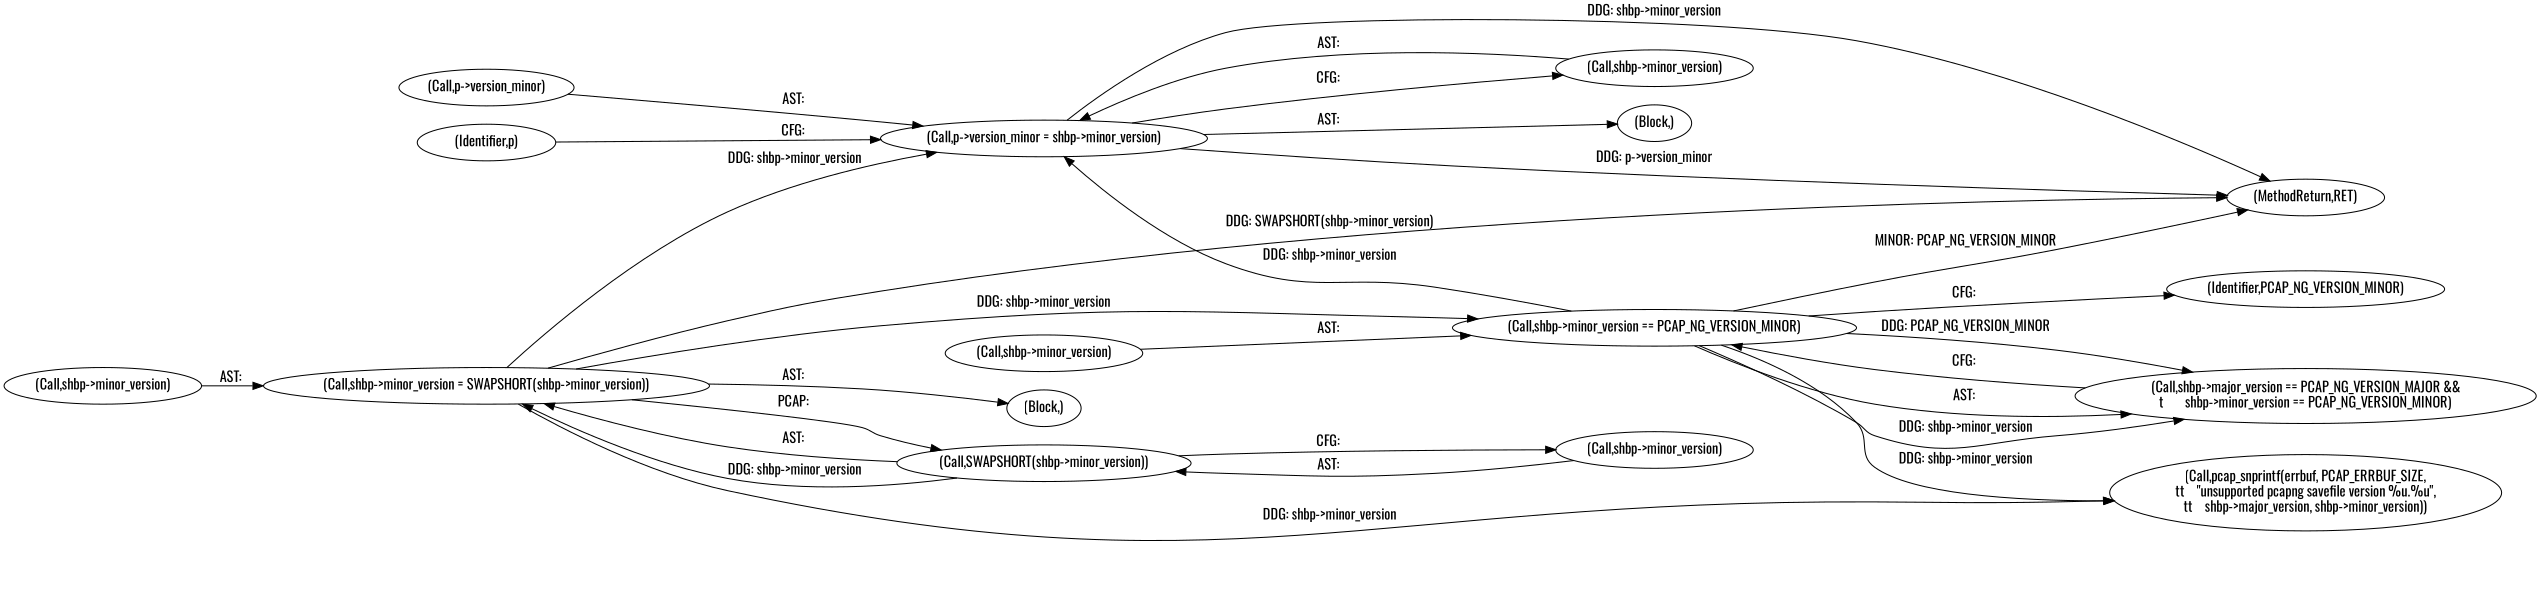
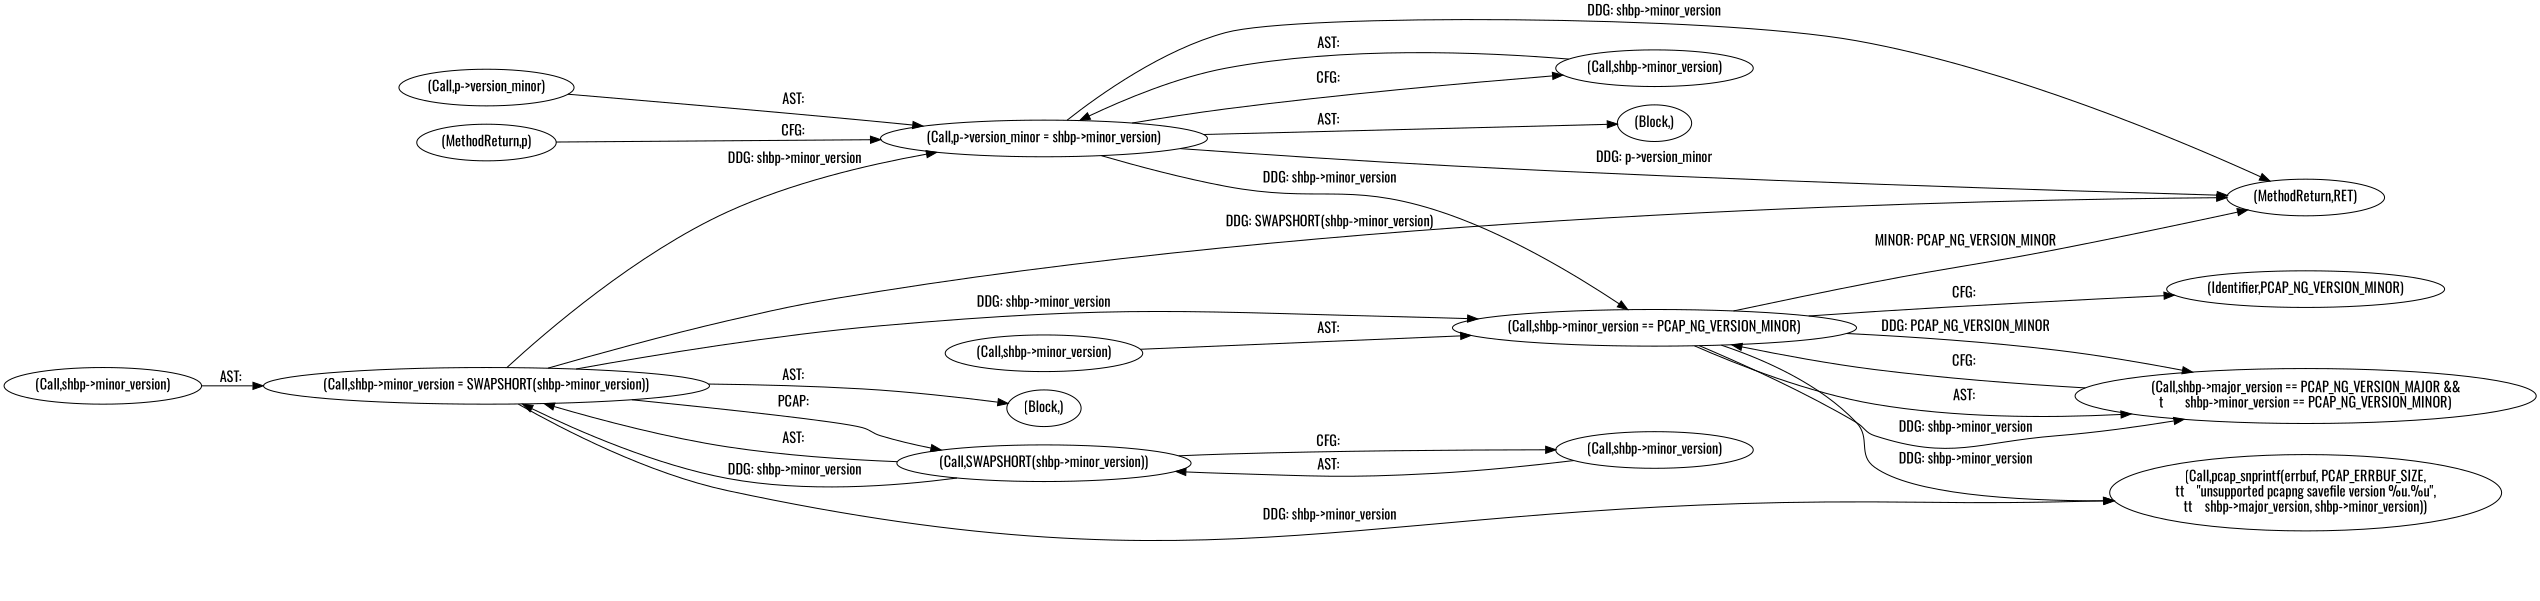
(486, 143) -> (486, 143)
(1306, 282) -> (1371, 196)
